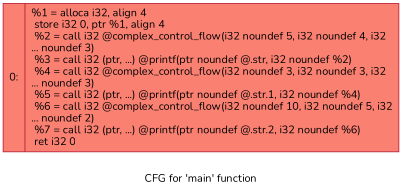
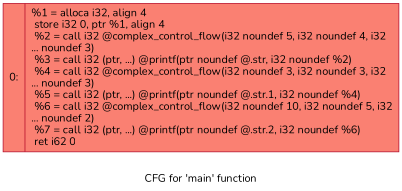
(54, 142) -> (54, 142)
